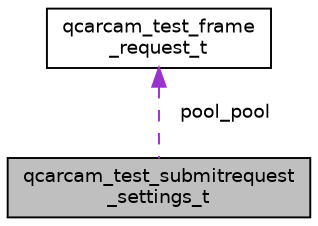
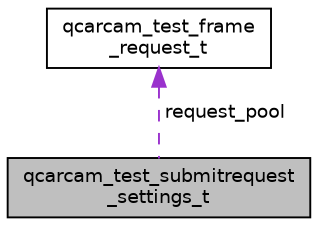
(223, 113) -> (223, 113)
